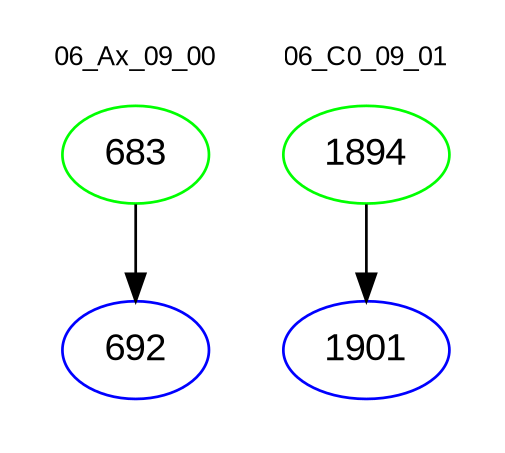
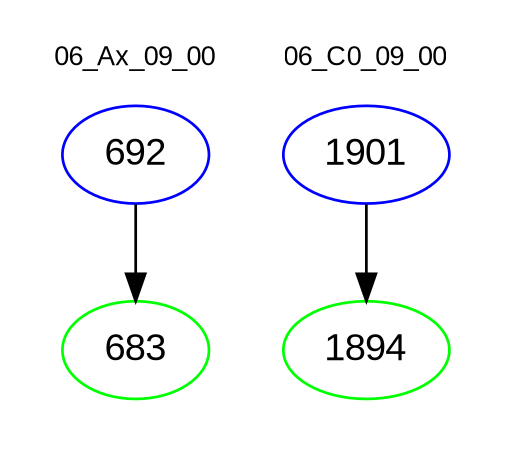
(366, 58) -> (366, 58)
(136, 239) -> (136, 239)
(366, 239) -> (366, 239)
